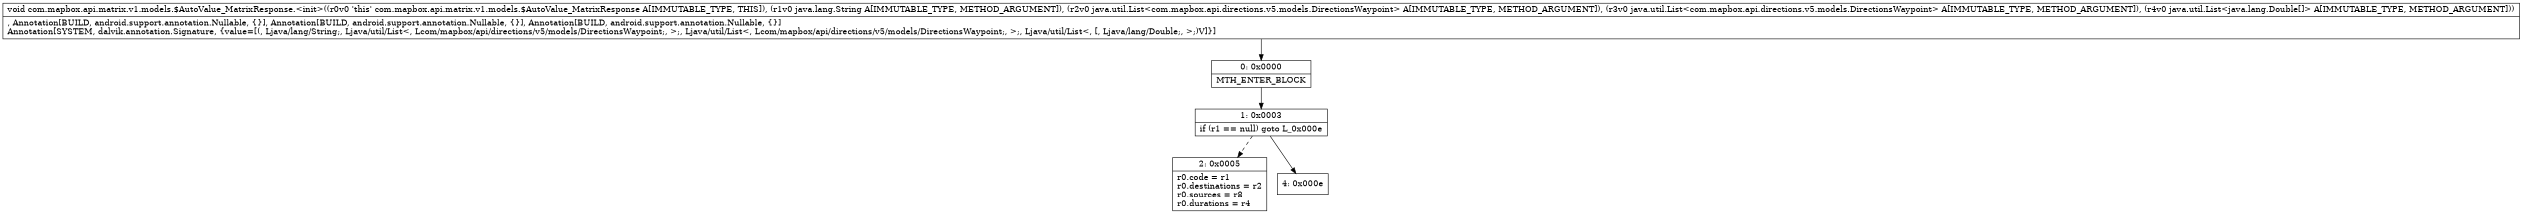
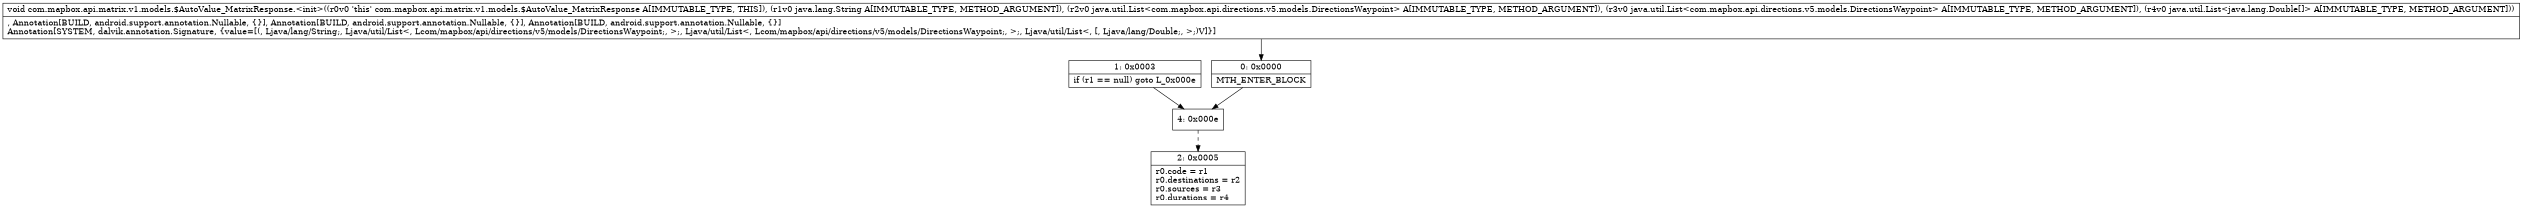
(1261, 95) -> (1230, 97)
(1247, 144) -> (1198, 138)
(1210, 195) -> (1188, 189)
